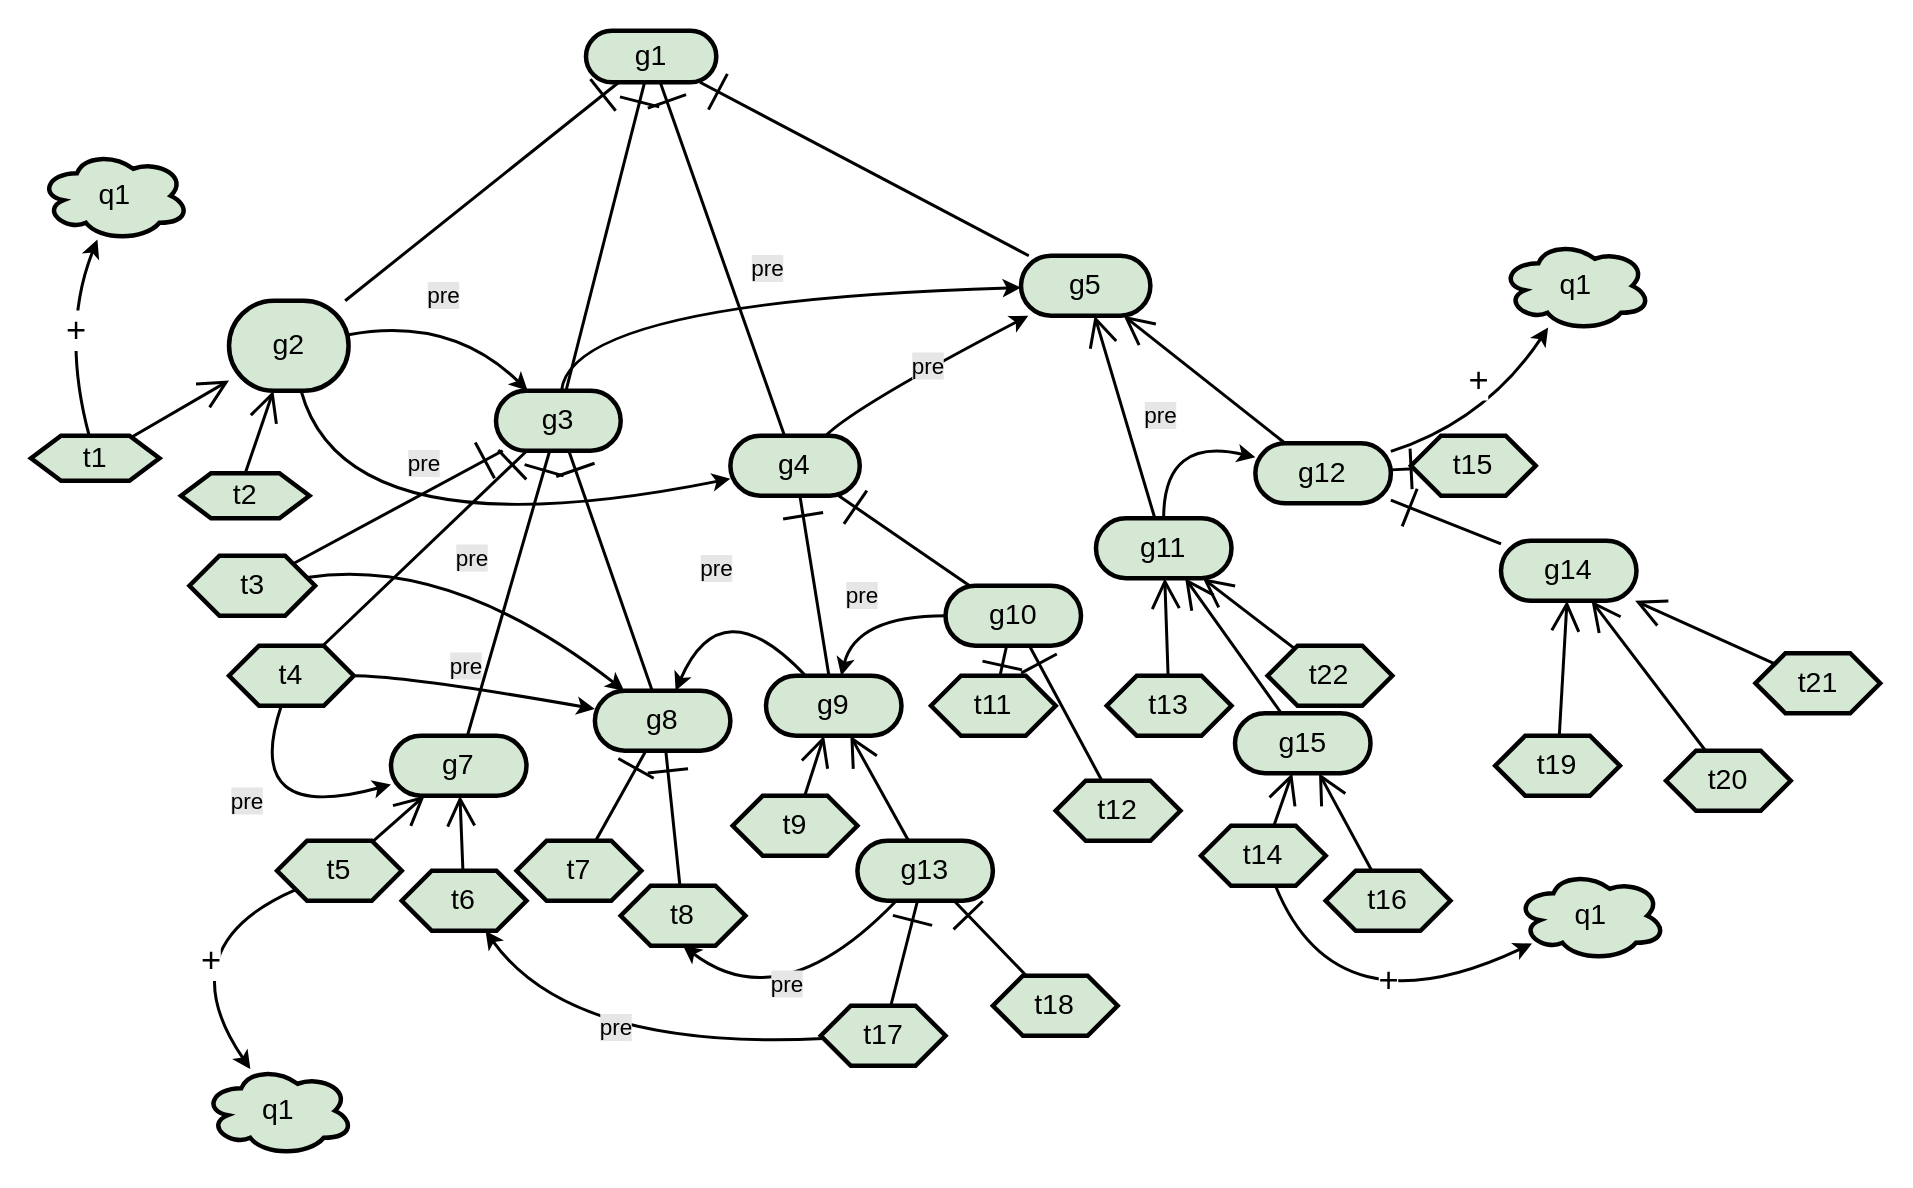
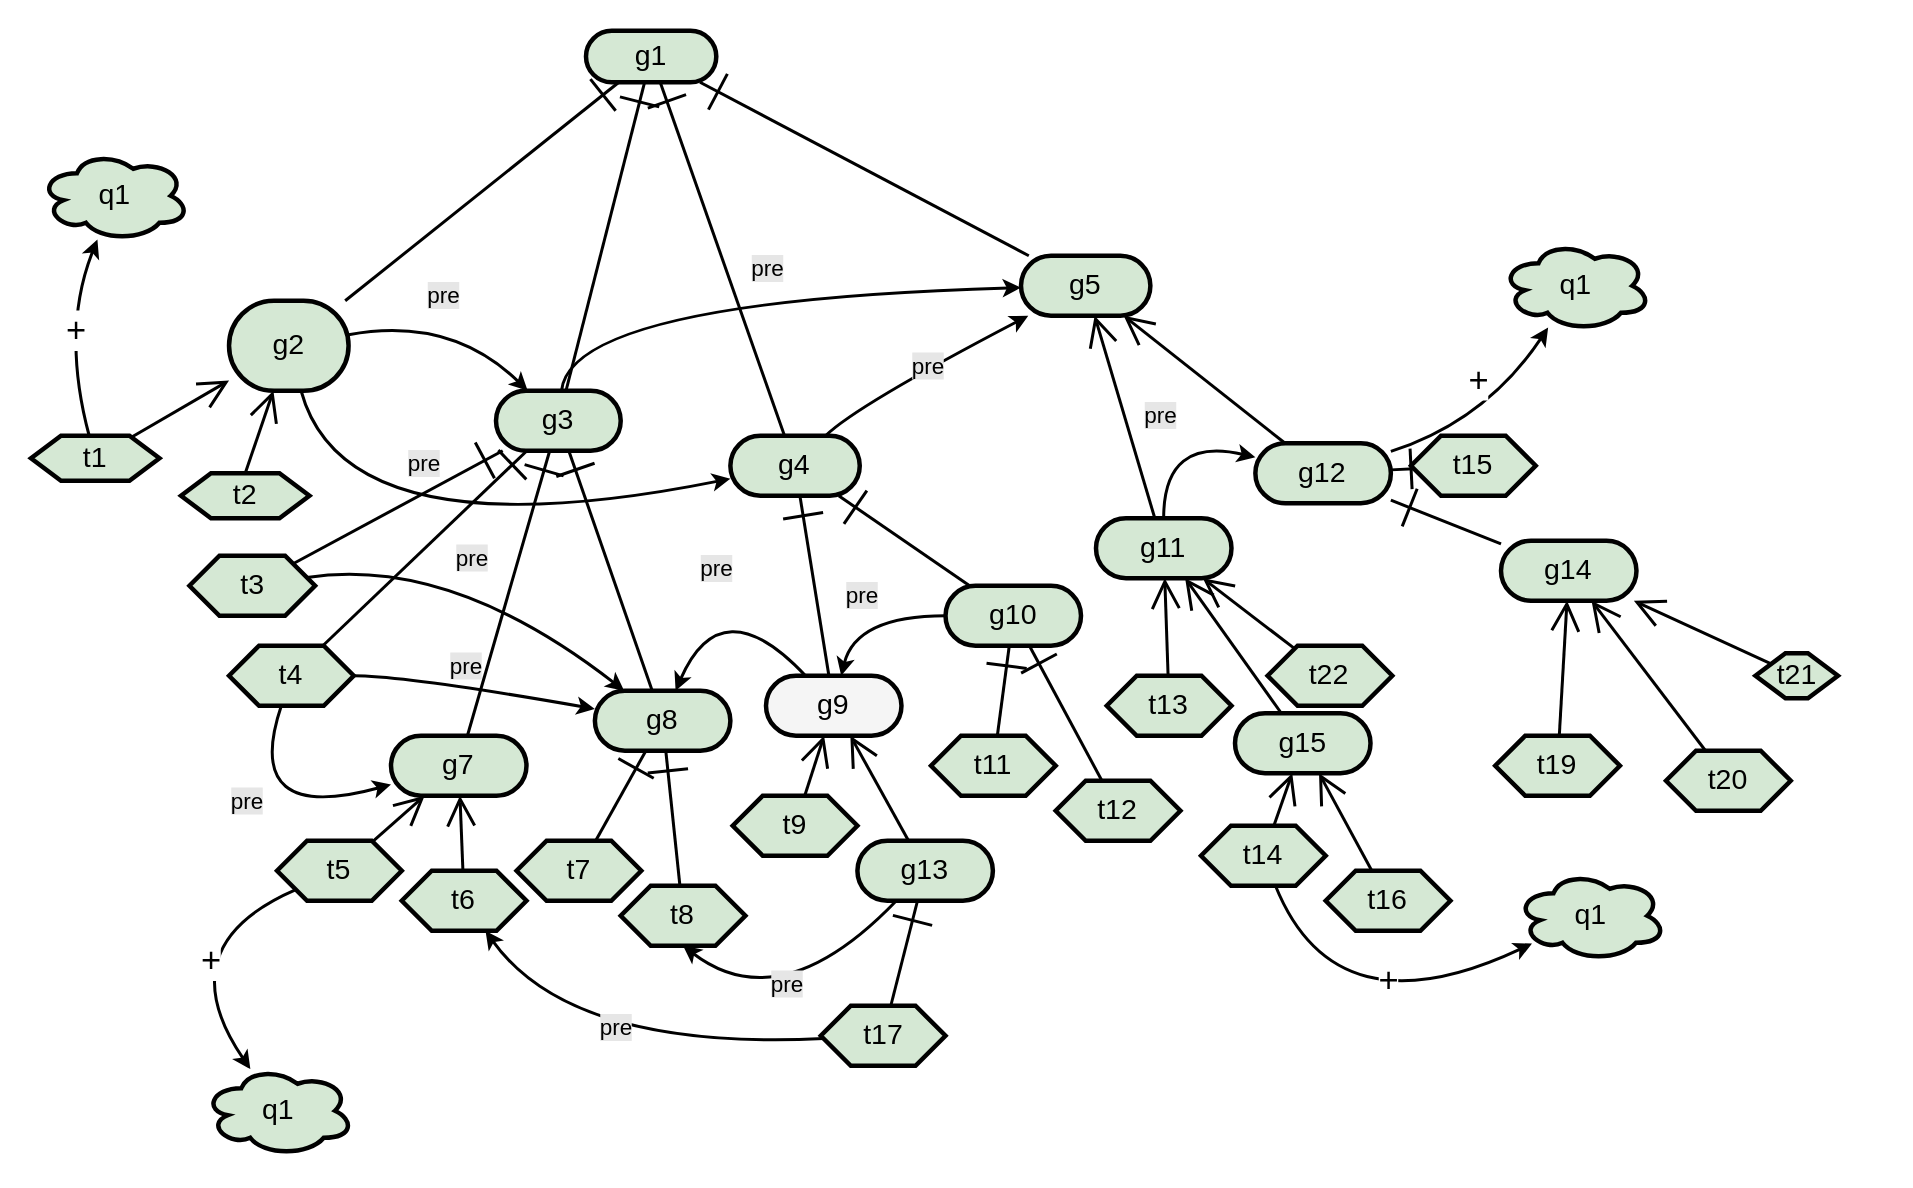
(1818, 683) -> (1796, 676)
(833, 706) -> (833, 706)
(993, 706) -> (993, 766)
(990, 938) -> none
(1055, 1006) -> none
